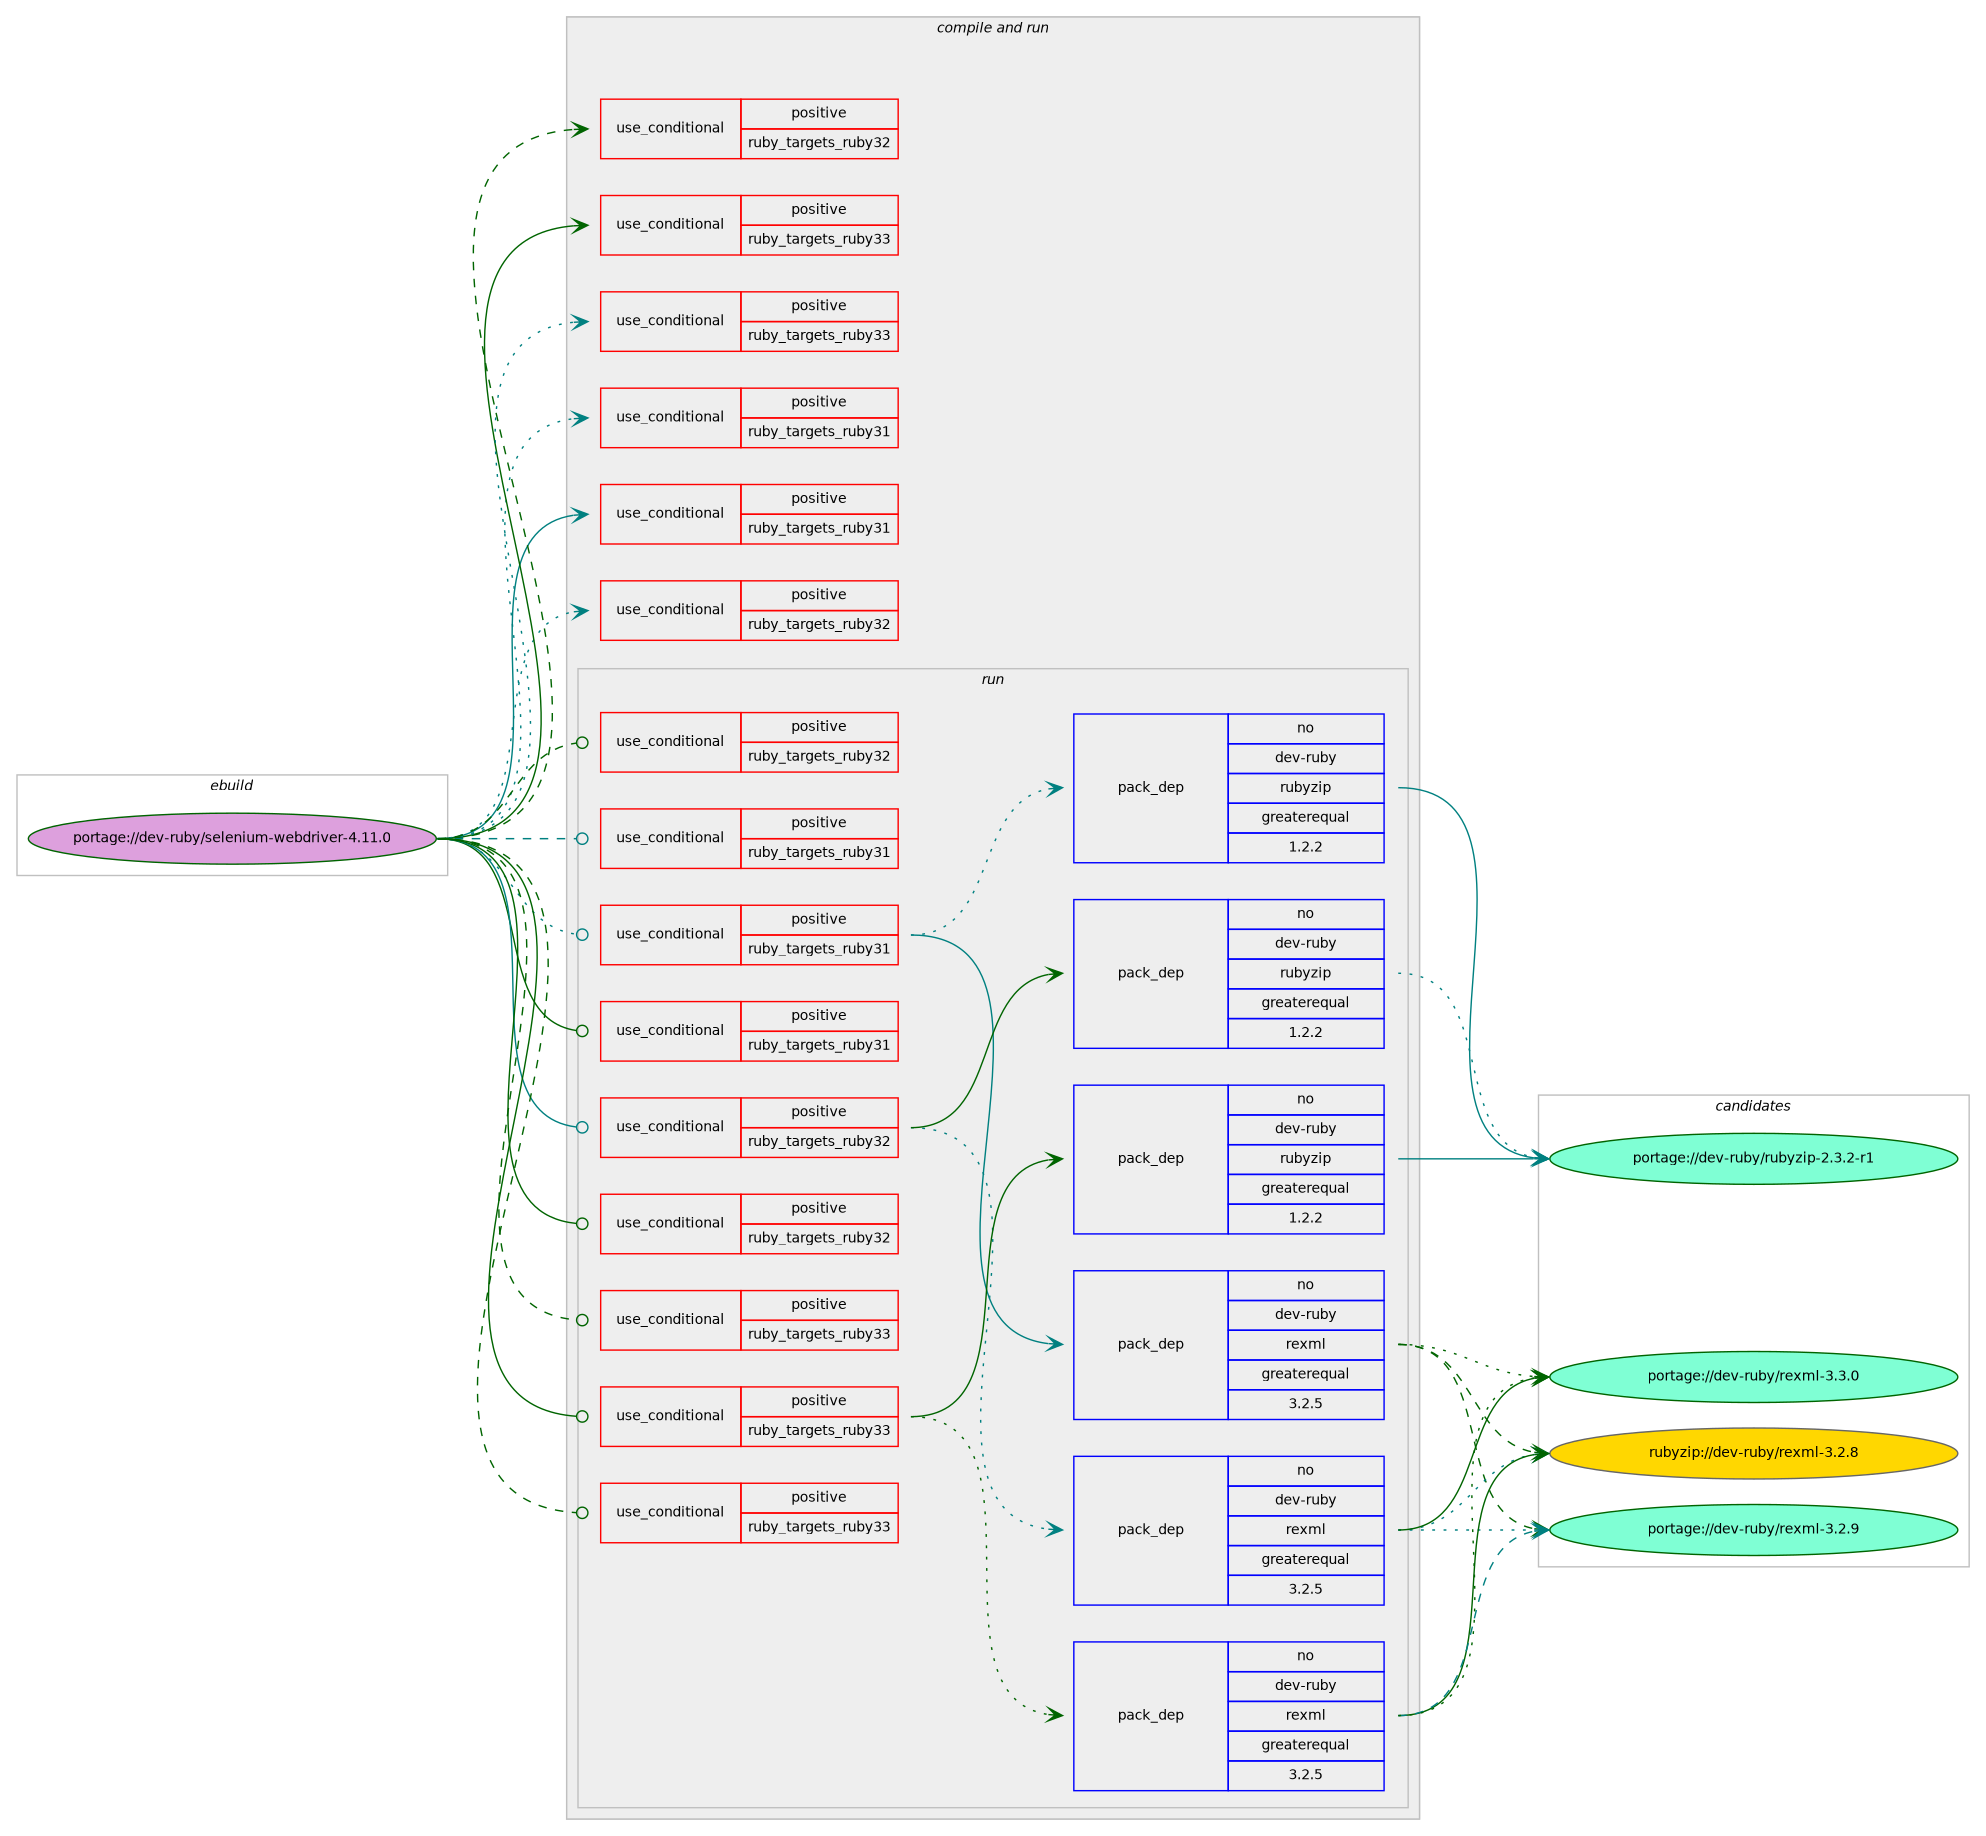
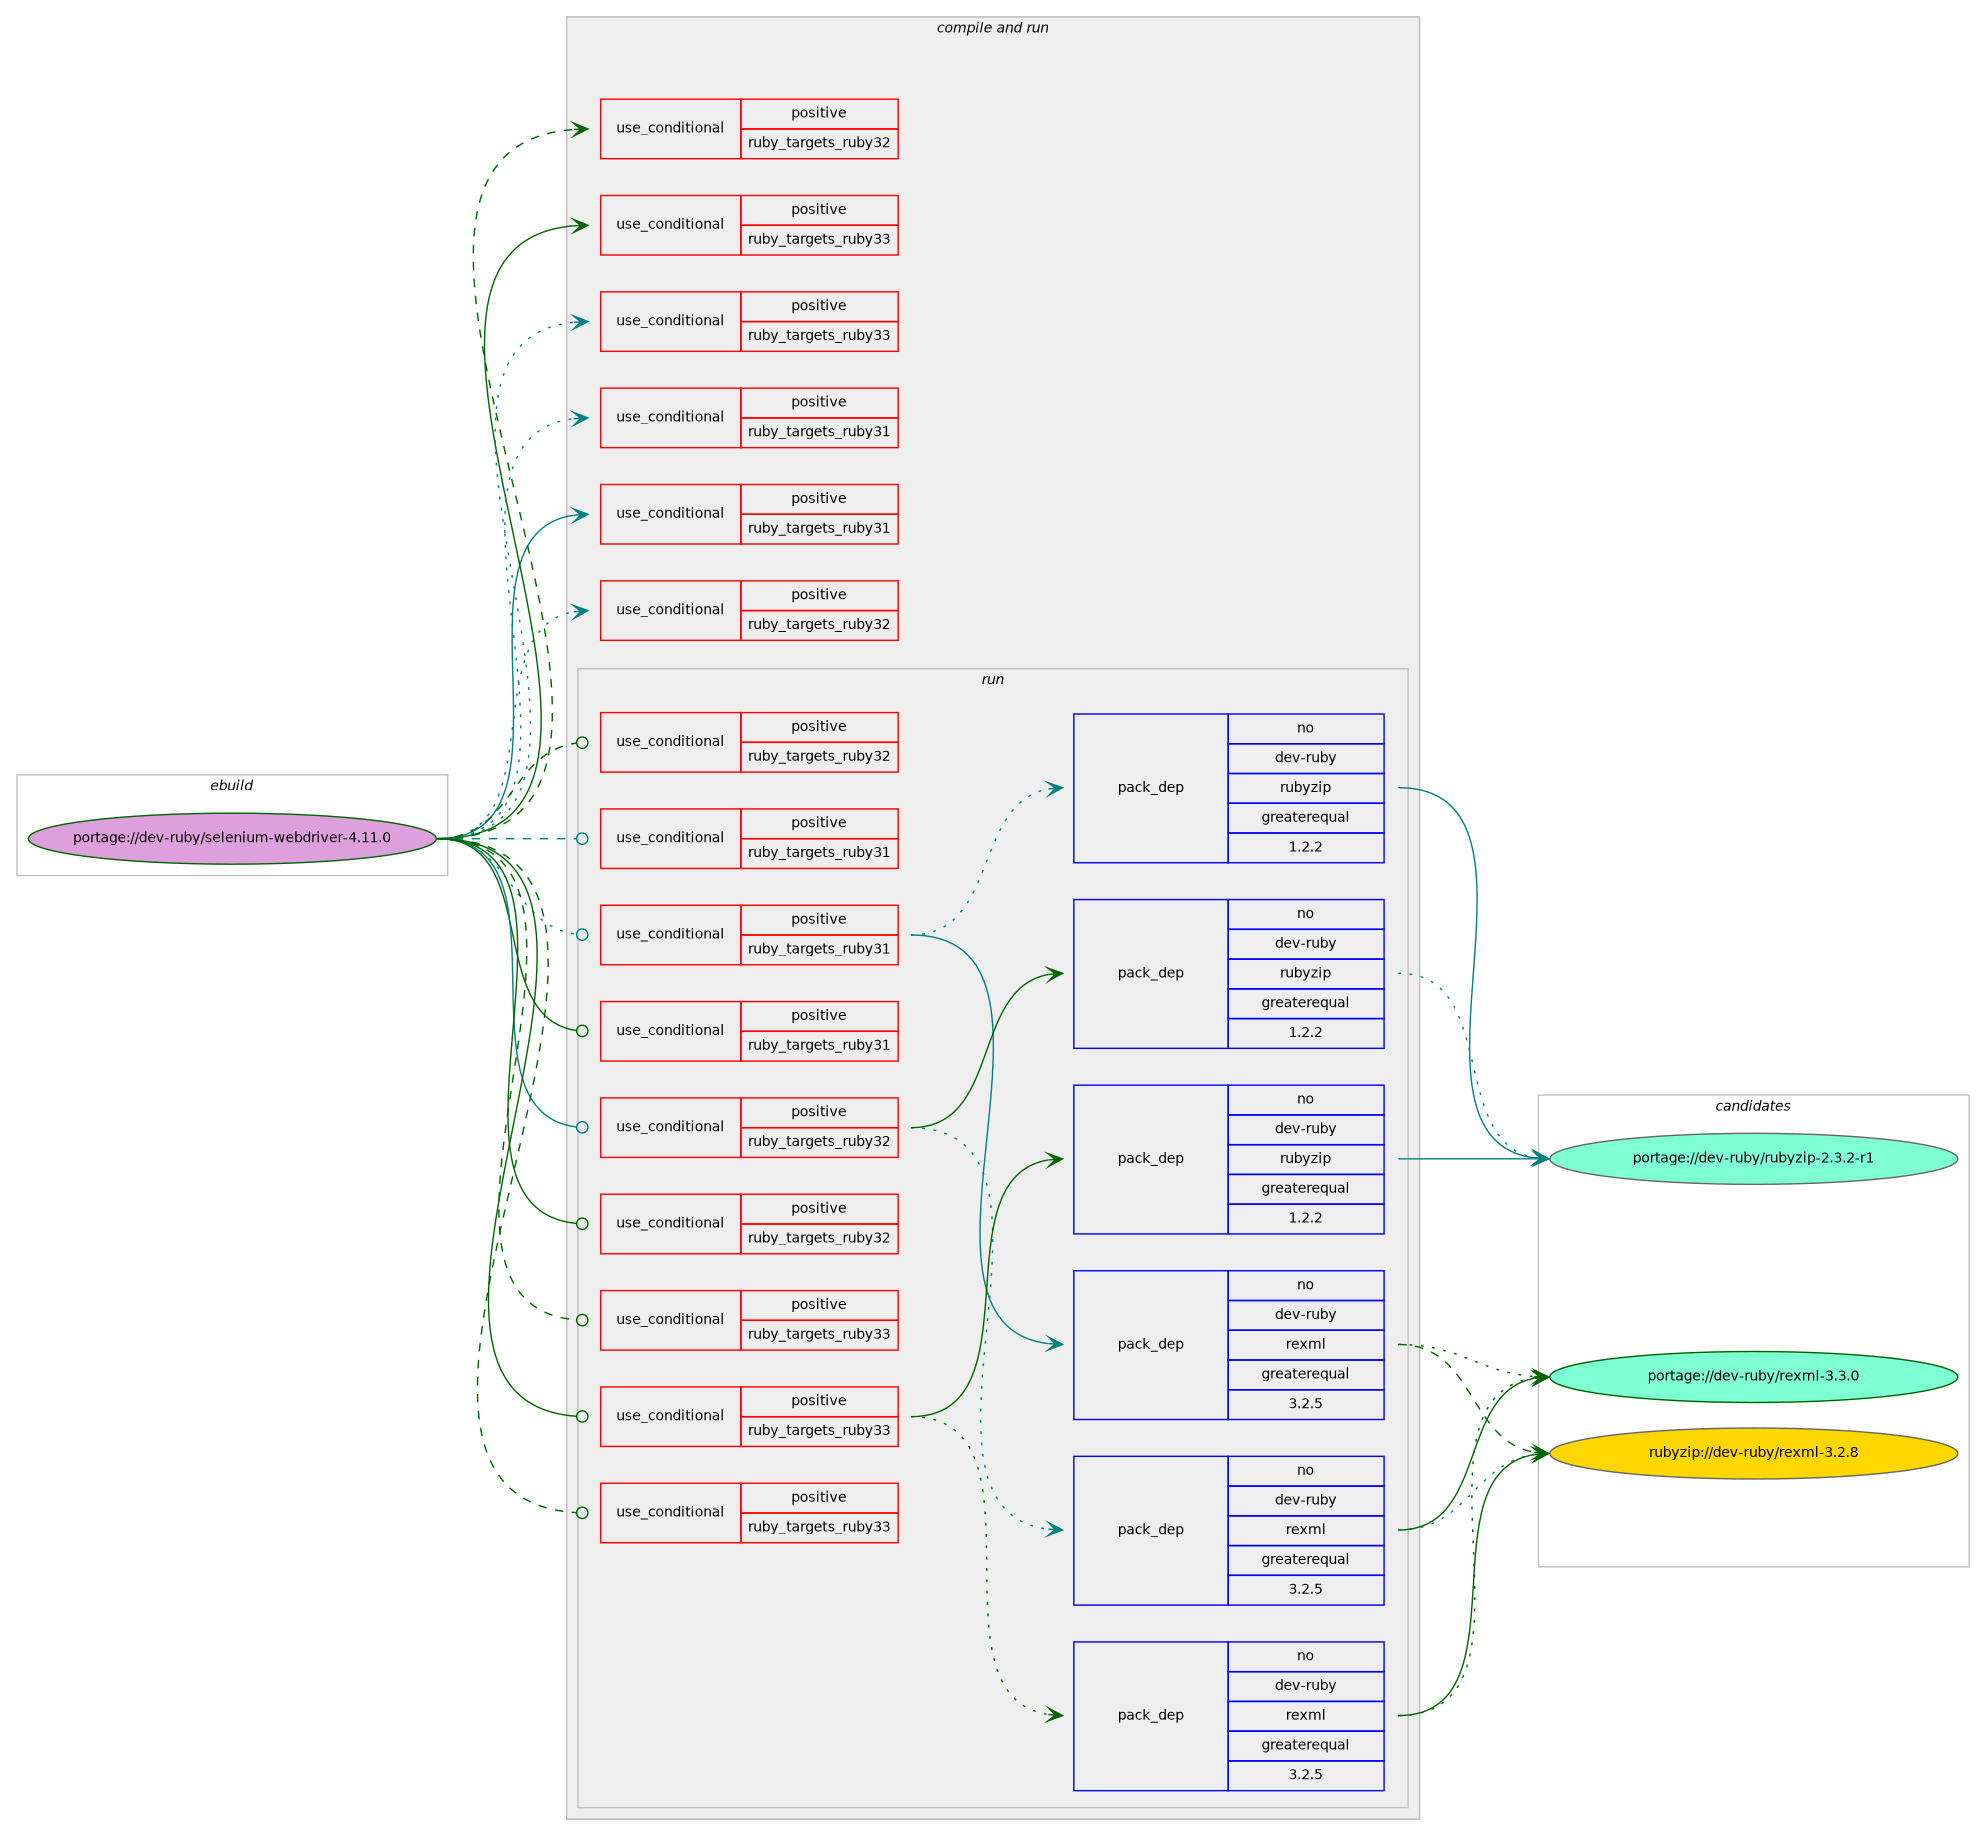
(1754, 1159) -> (1754, 1159)
(1754, 1530) -> none
